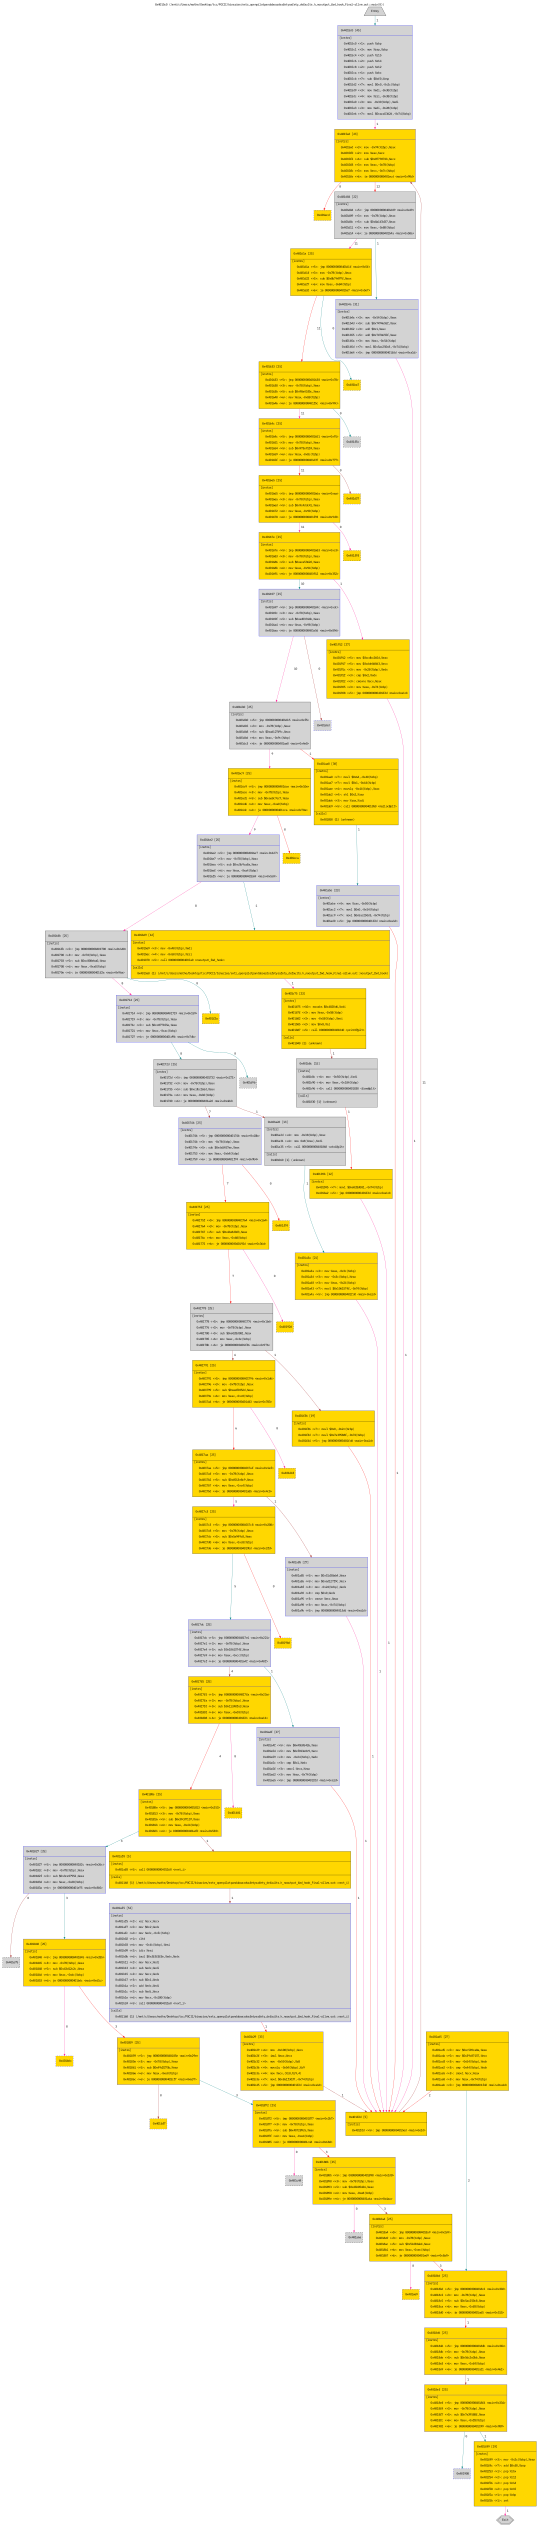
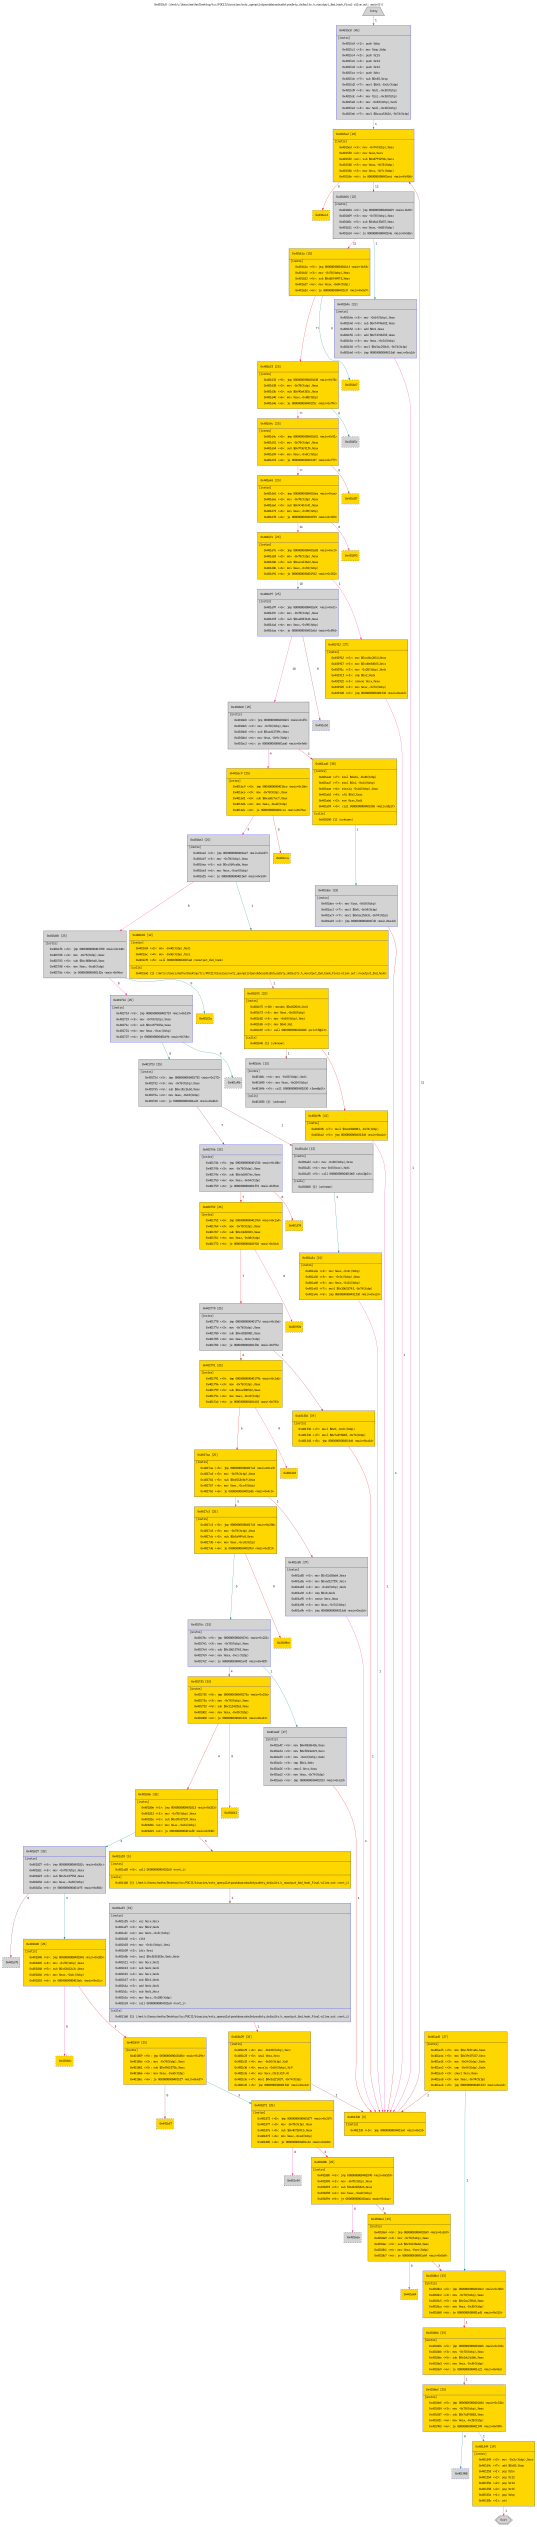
(350, 1137) -> (337, 1077)
